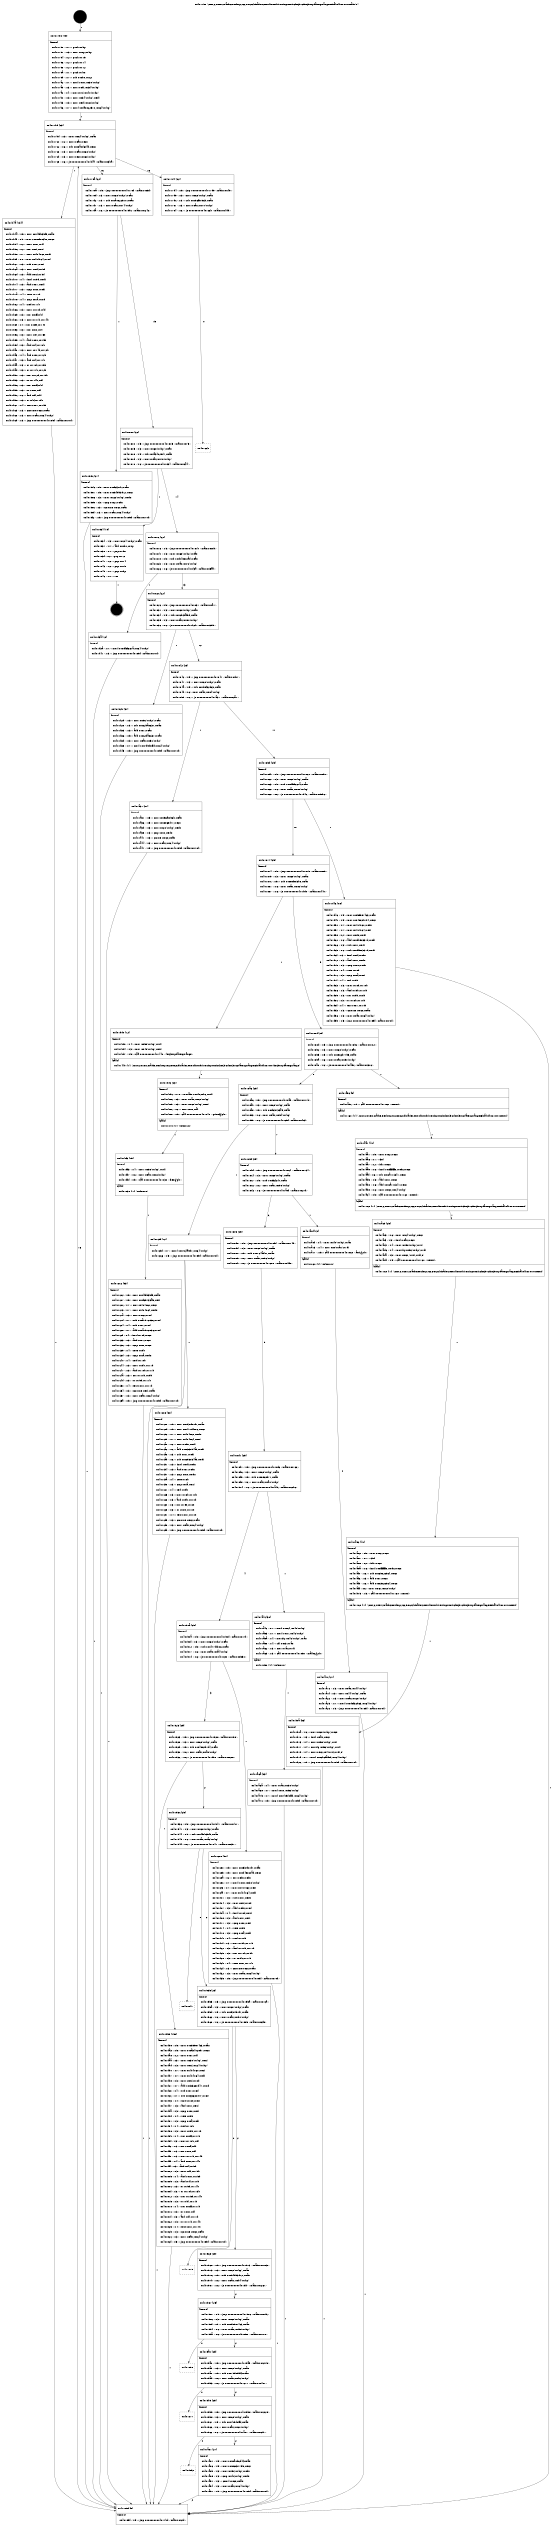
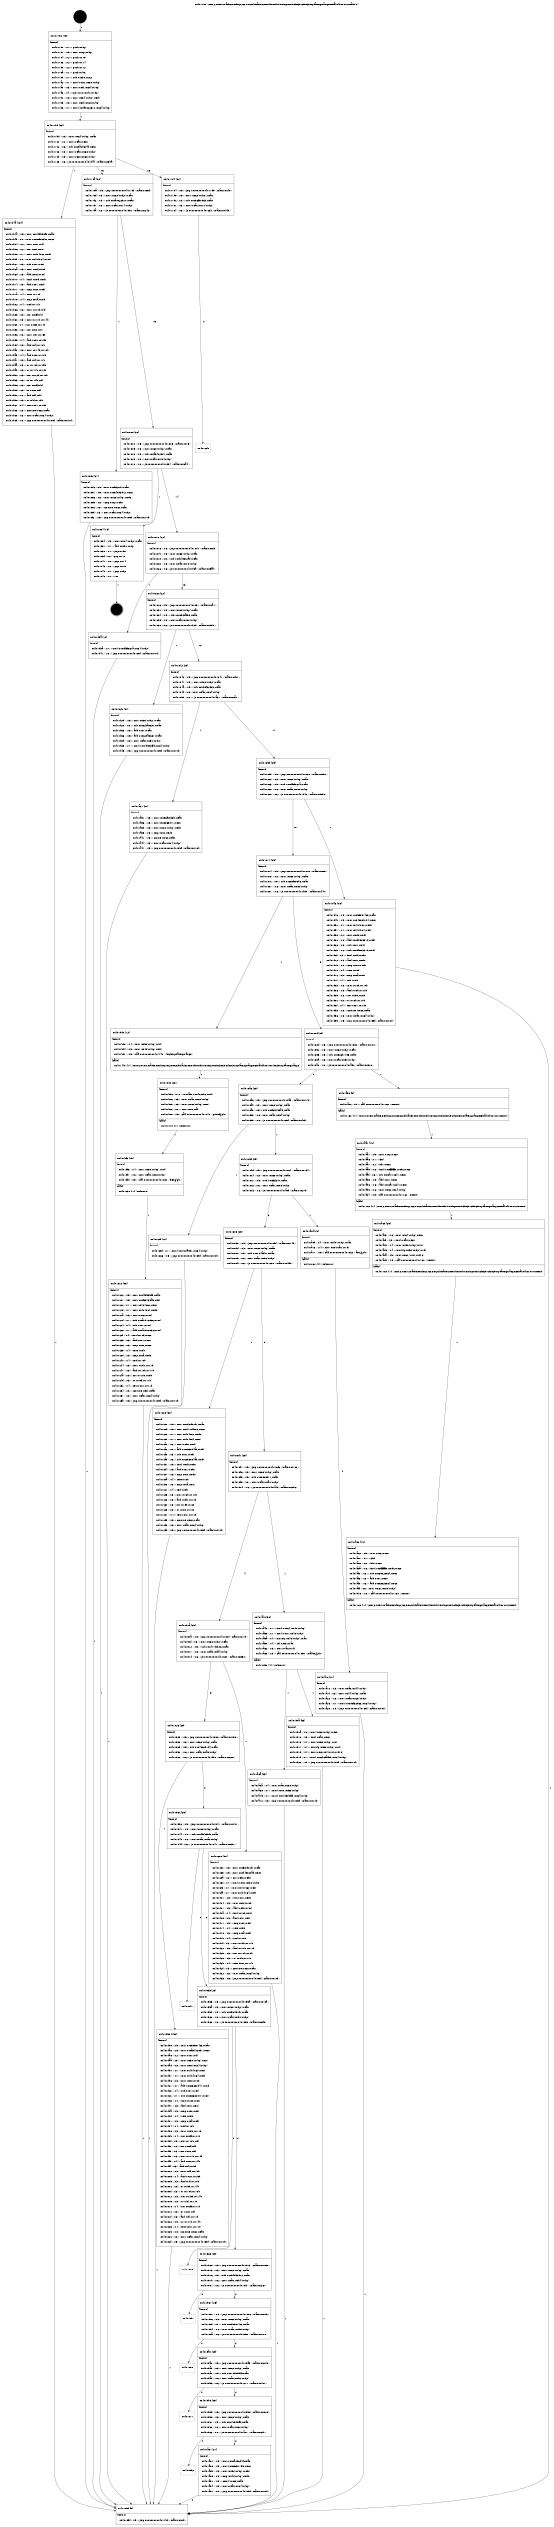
(187, 1334) -> (232, 1337)
(78, 1350) -> none
(410, 1680) -> (304, 1692)
none -> (188, 2319)
